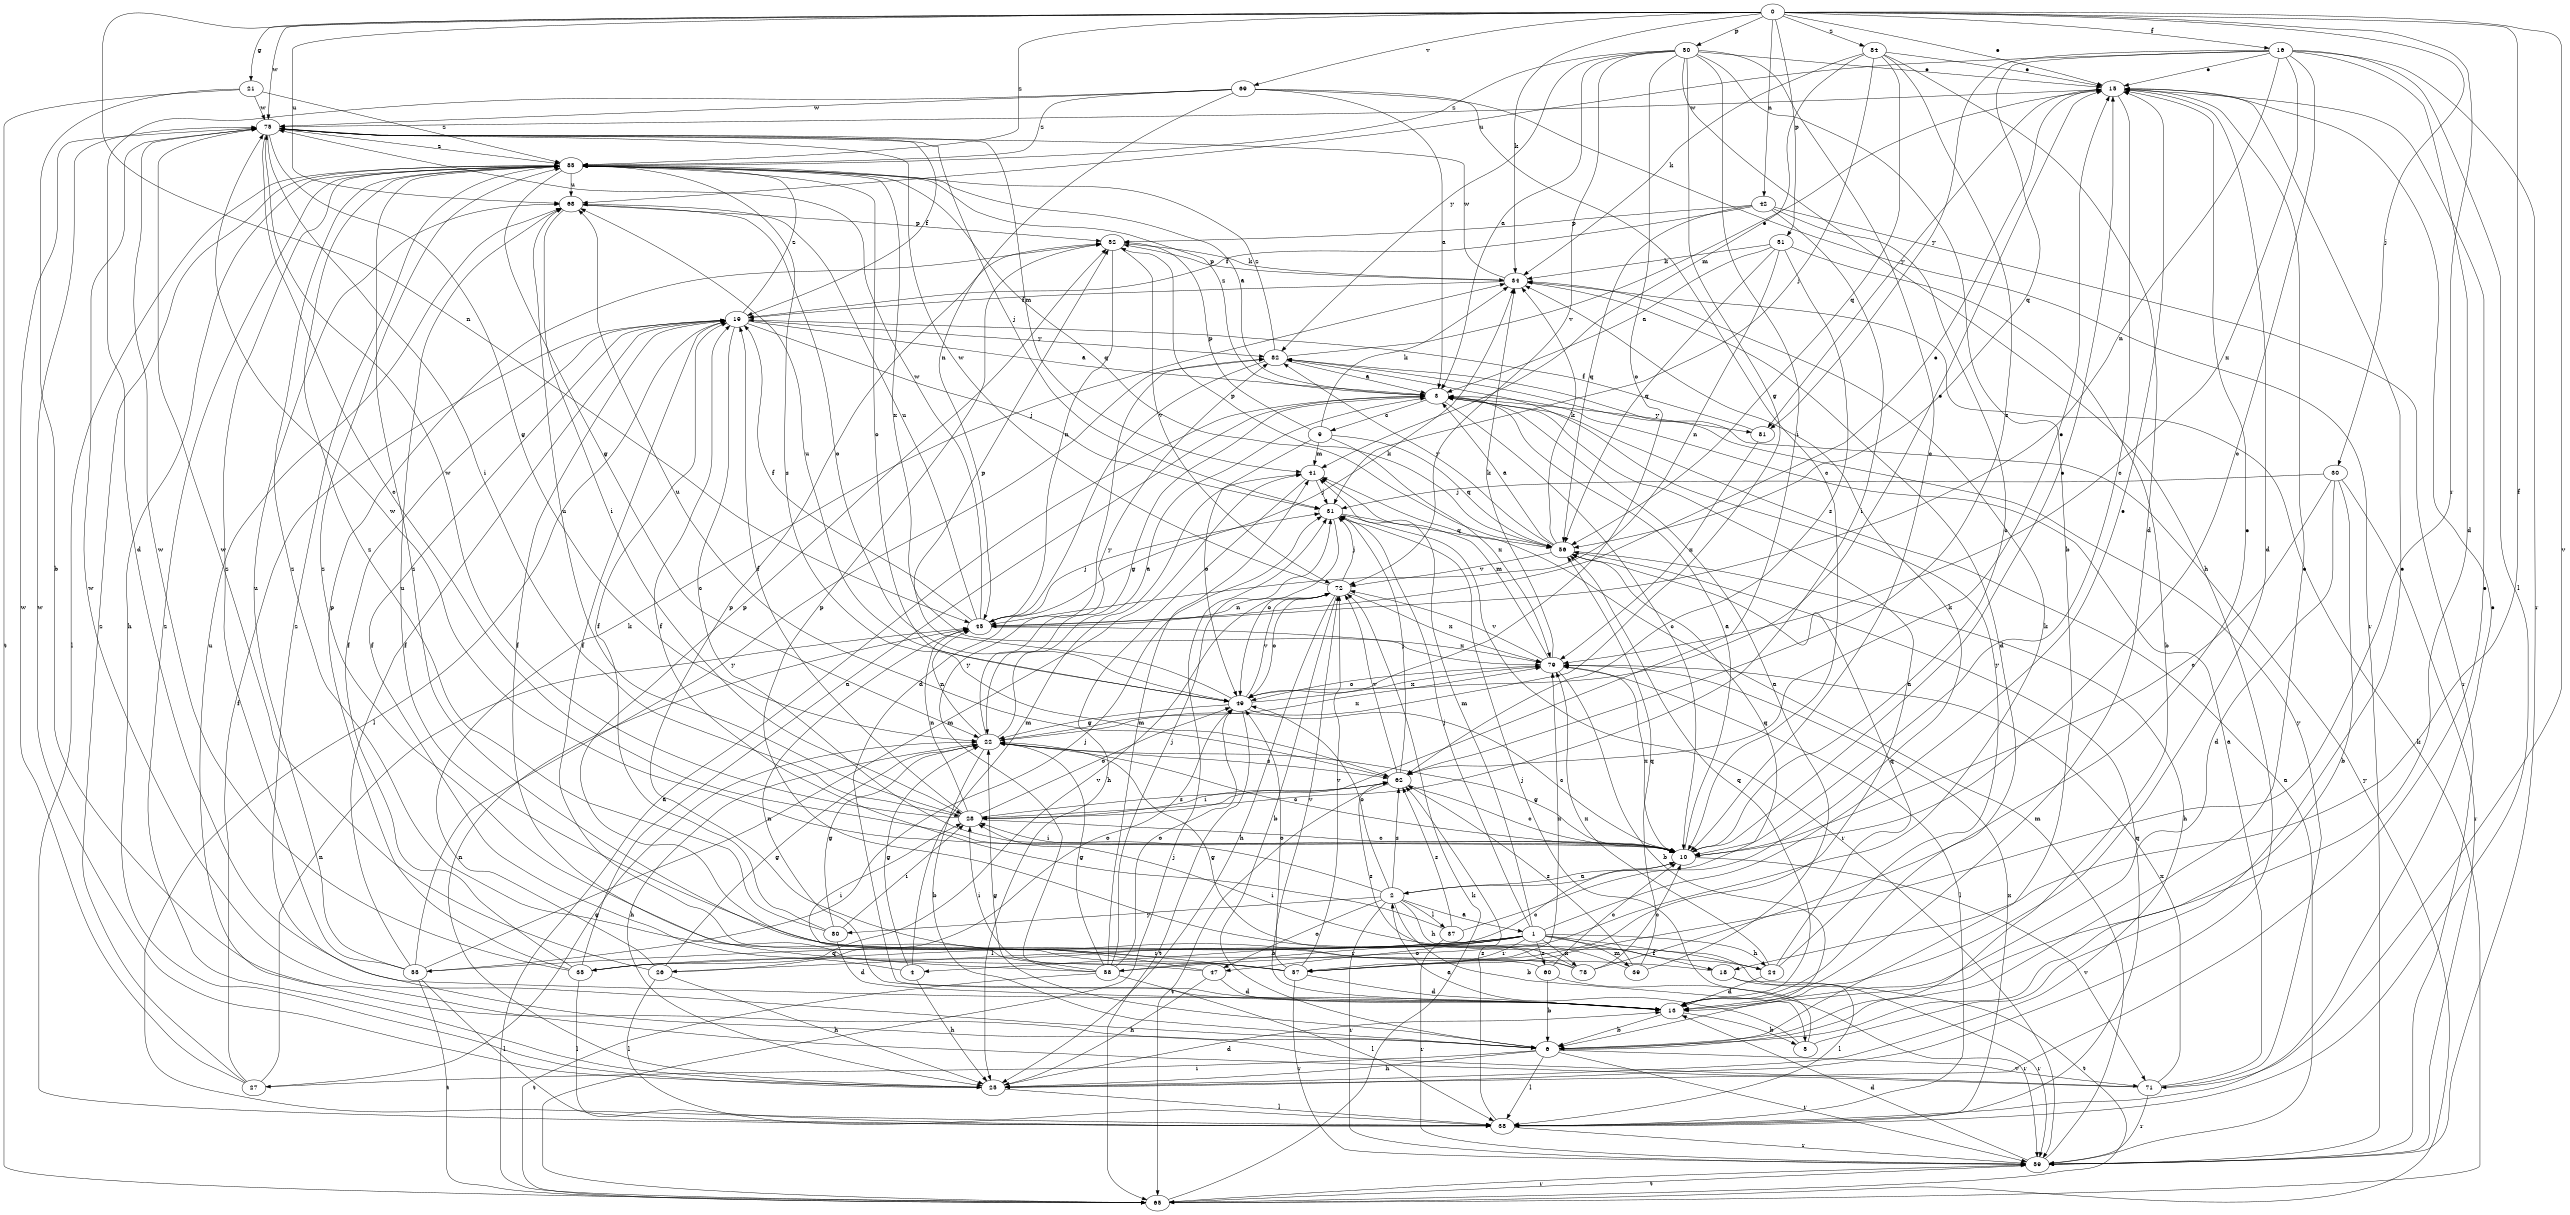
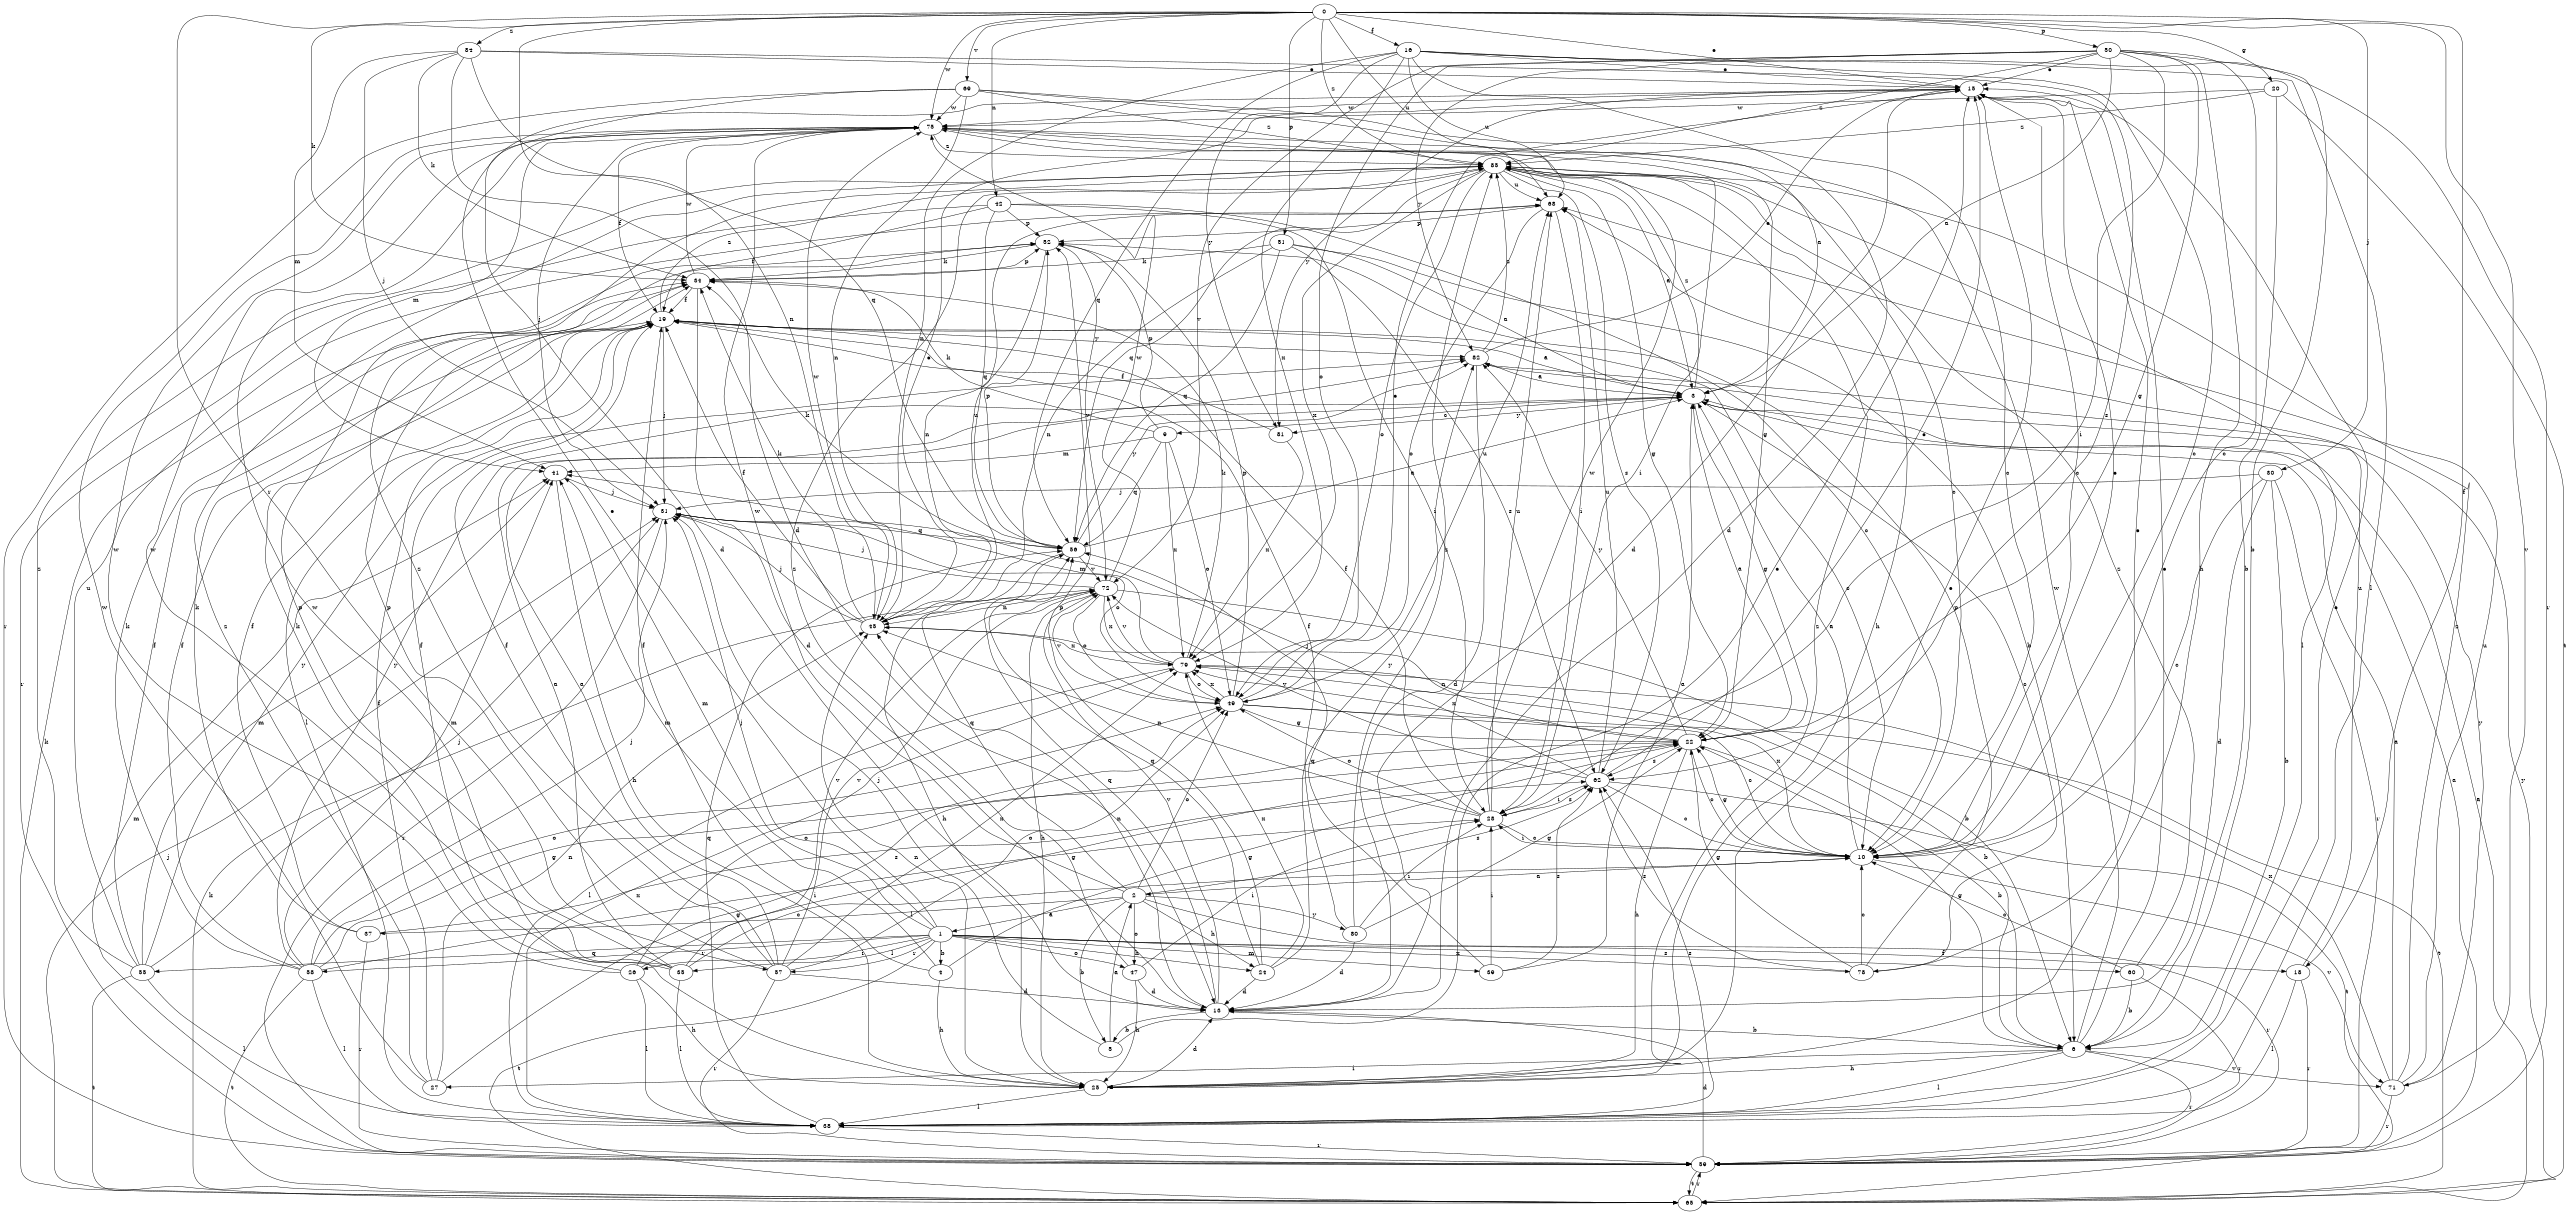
(251, 89) -> (2276, 89)
(1640, 588) -> (2017, 669)
